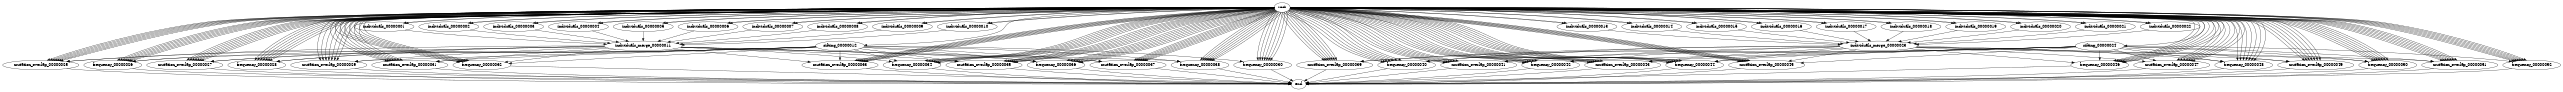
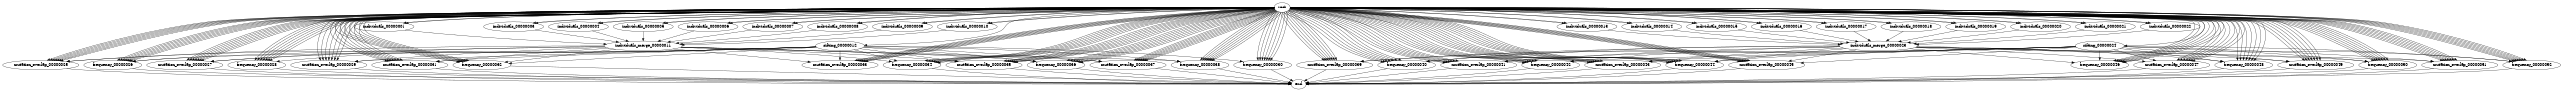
(449, 27) -> none
(442, 51) -> none
none -> (2213, 52)
(1690, 75) -> none
(1077, 80) -> none
